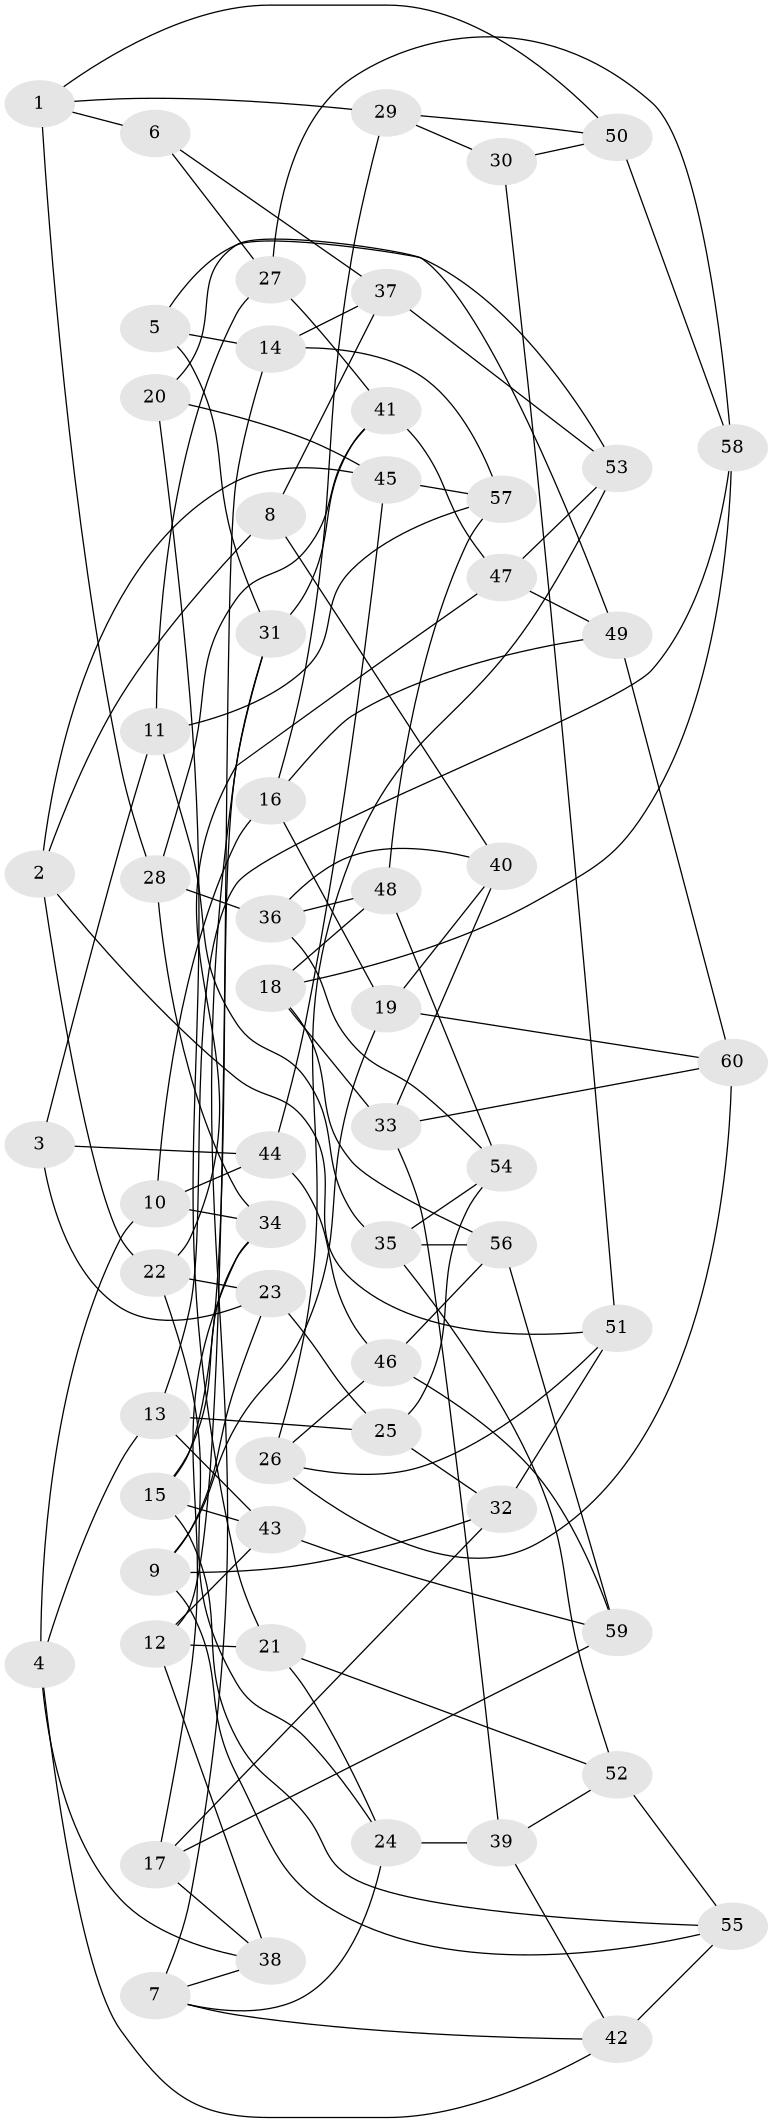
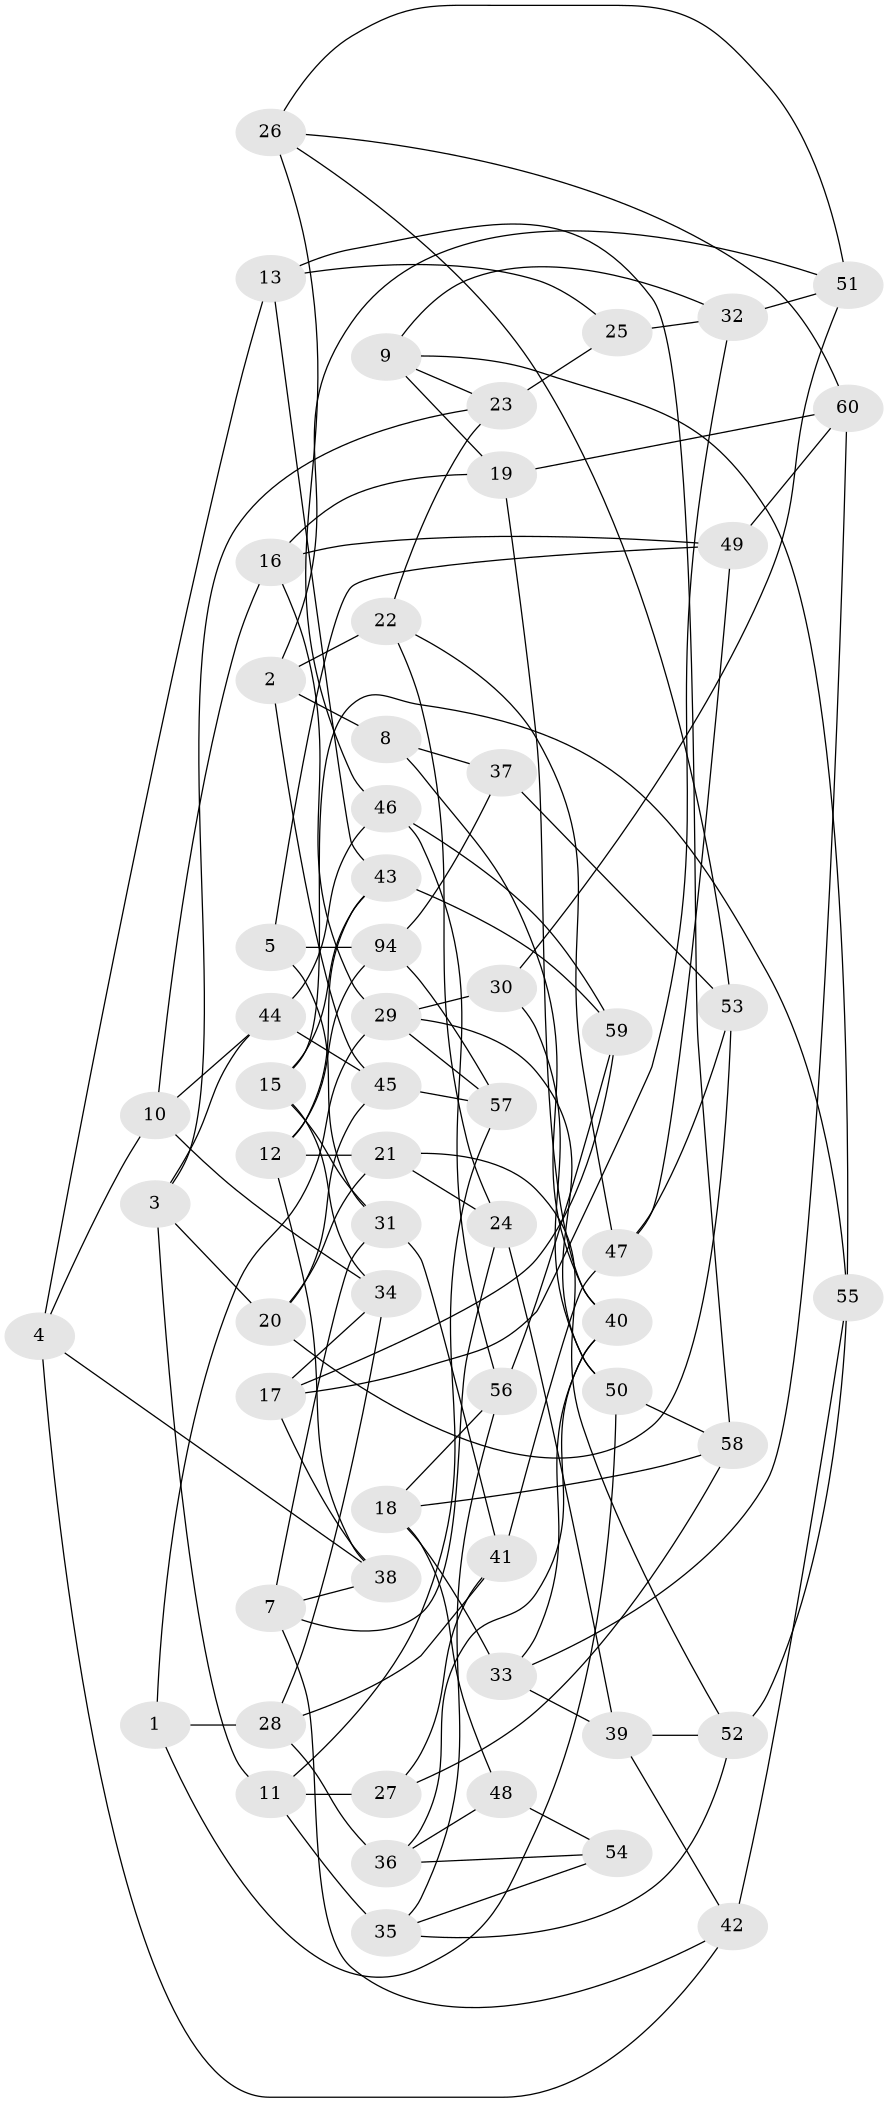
(155, 133) -> none
(271, 349) -> (386, 947)
(417, 697) -> (444, 1061)
none -> (213, 1263)
(447, 1289) -> none
